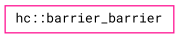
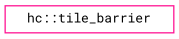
(89, 19) -> (89, 19)
